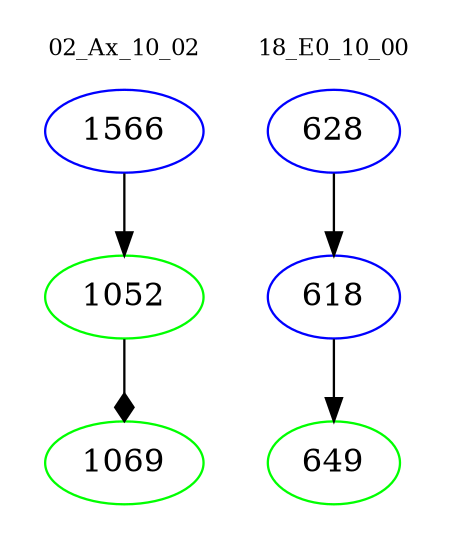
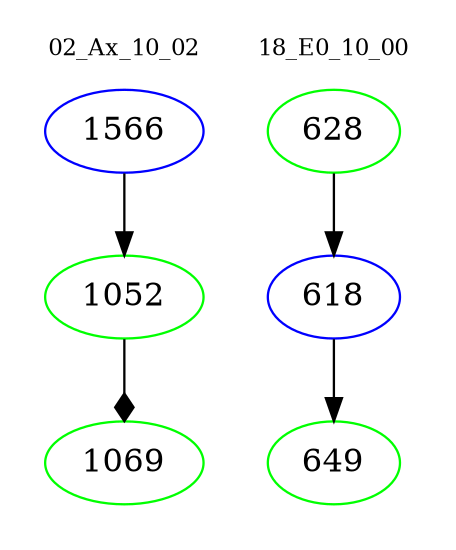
(334, 131) -> (334, 131)
